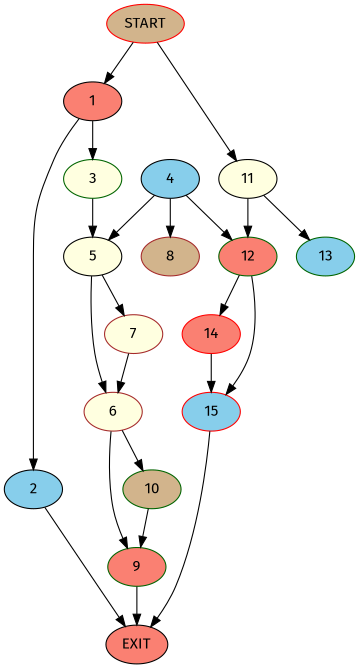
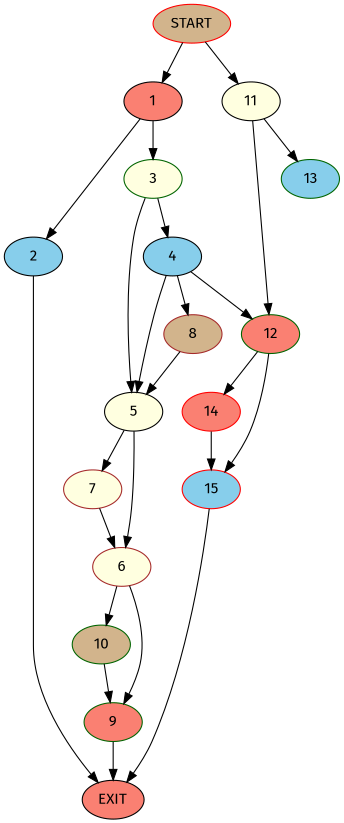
none -> (161, 212)
none -> (167, 369)
